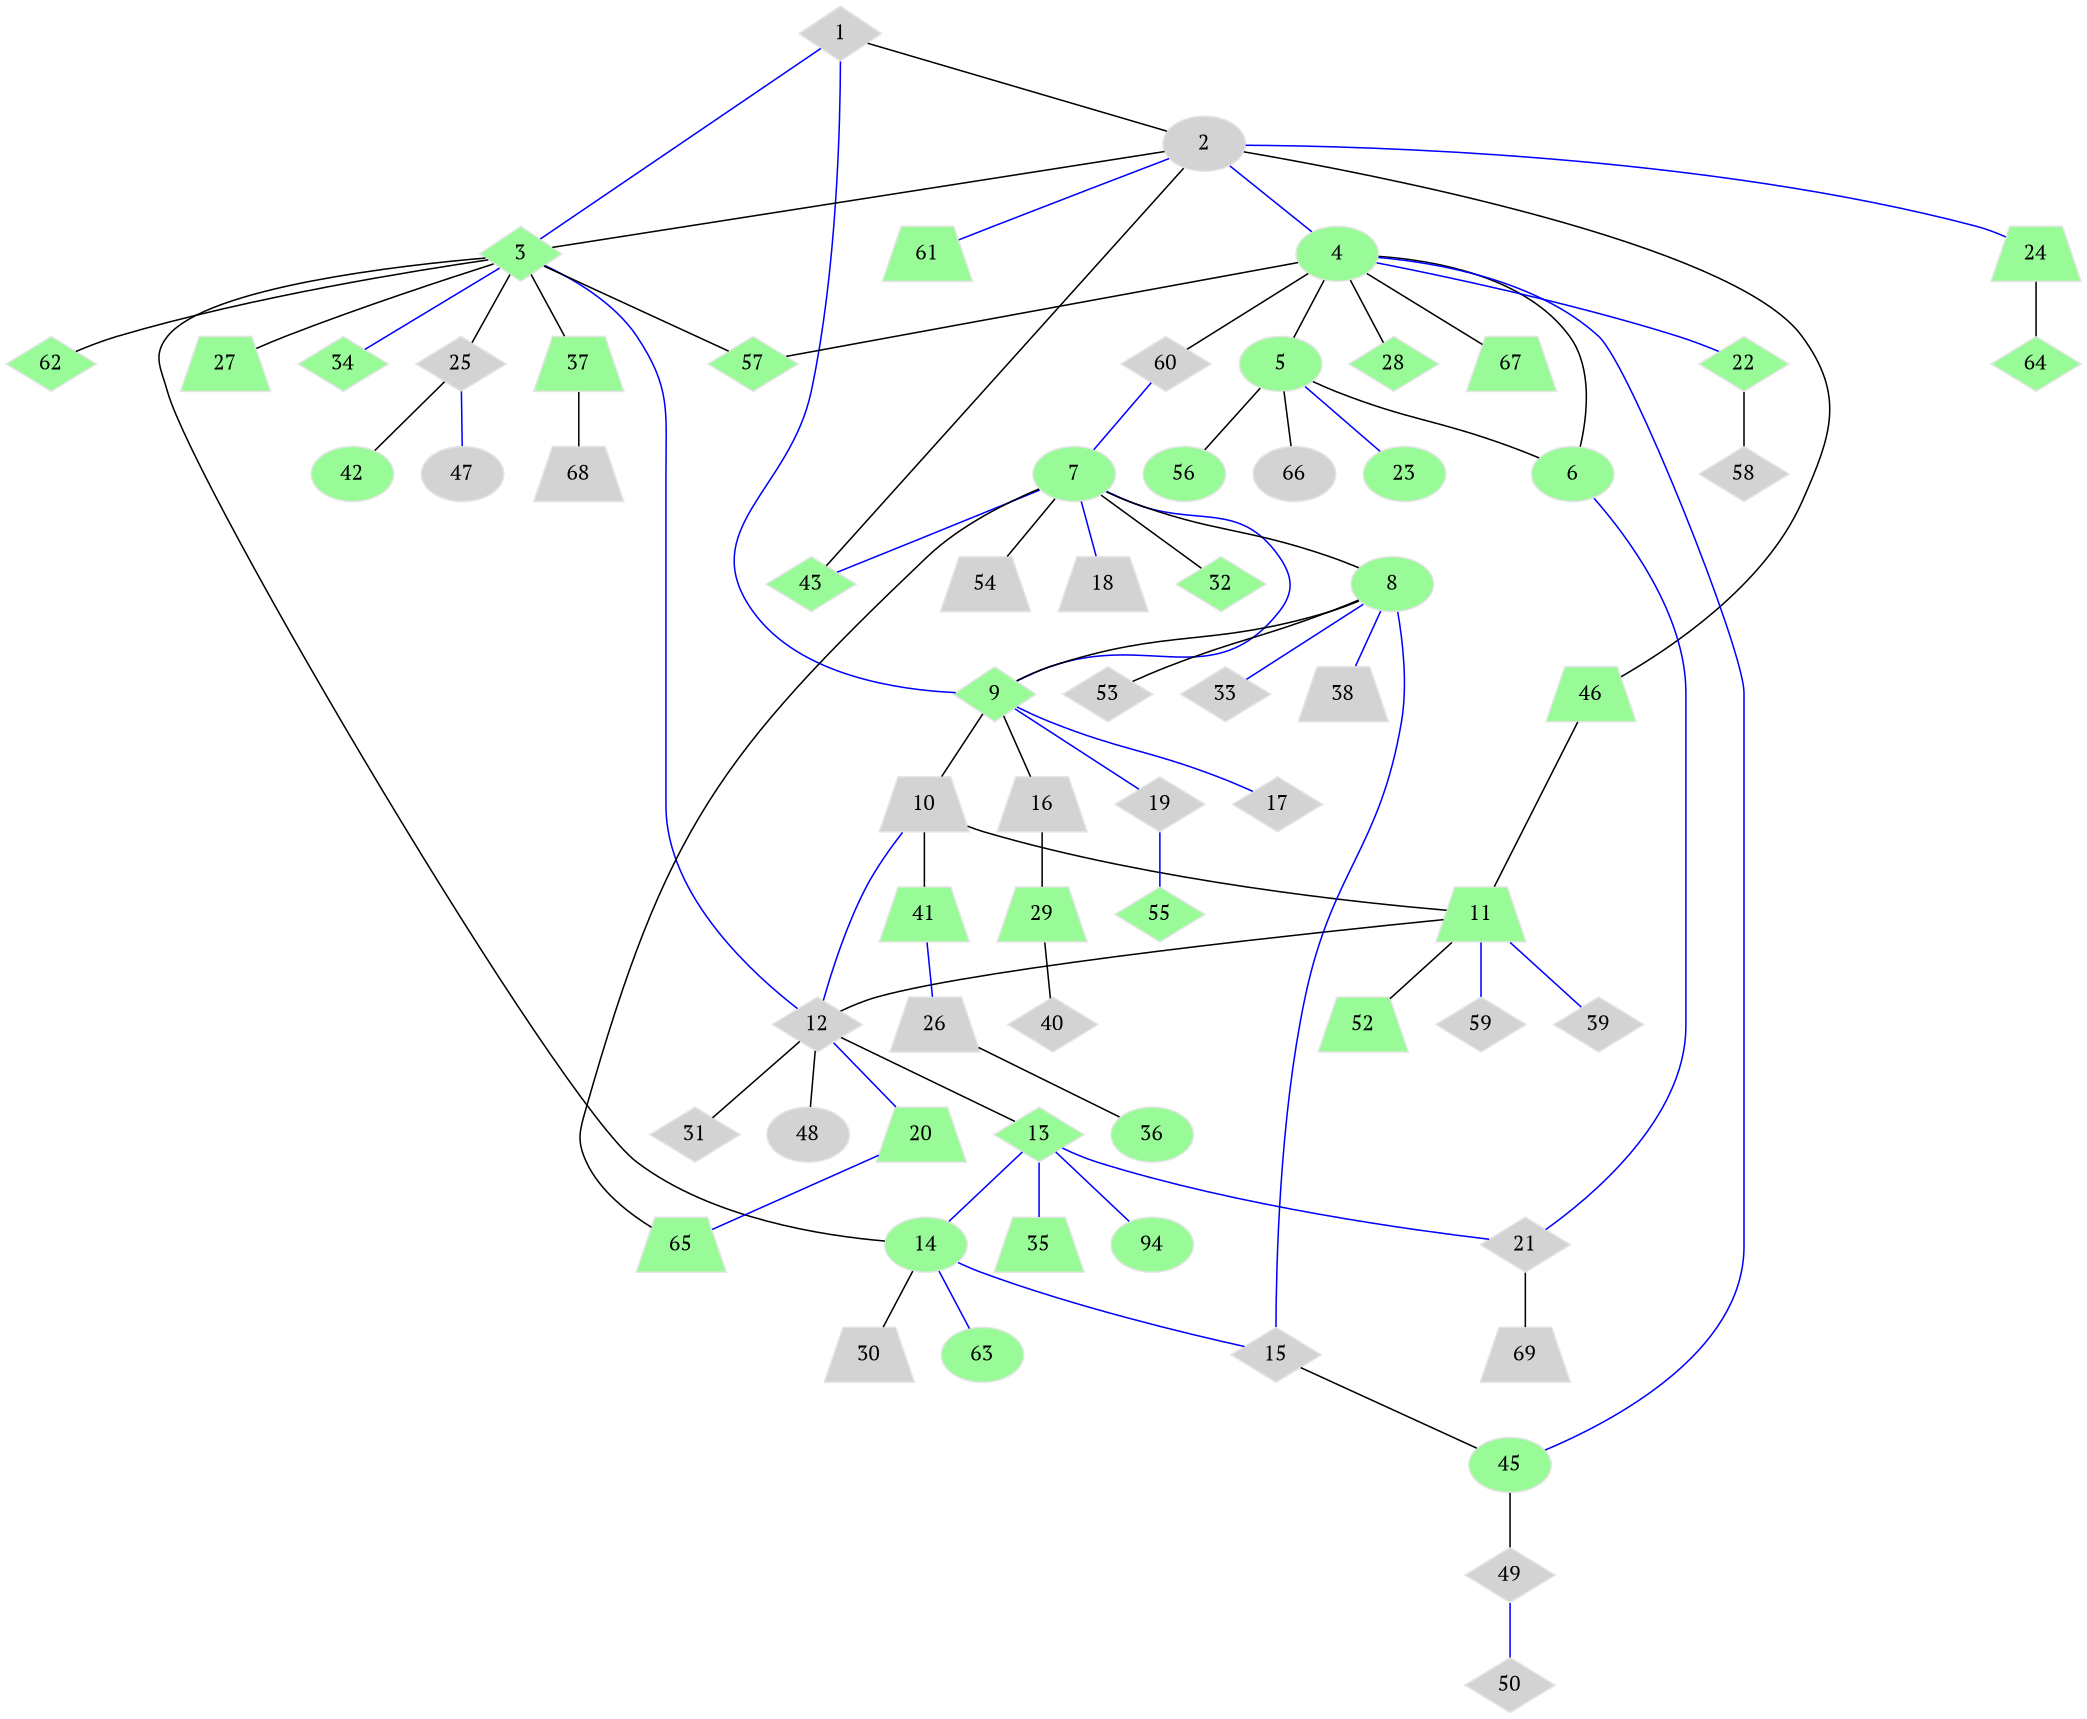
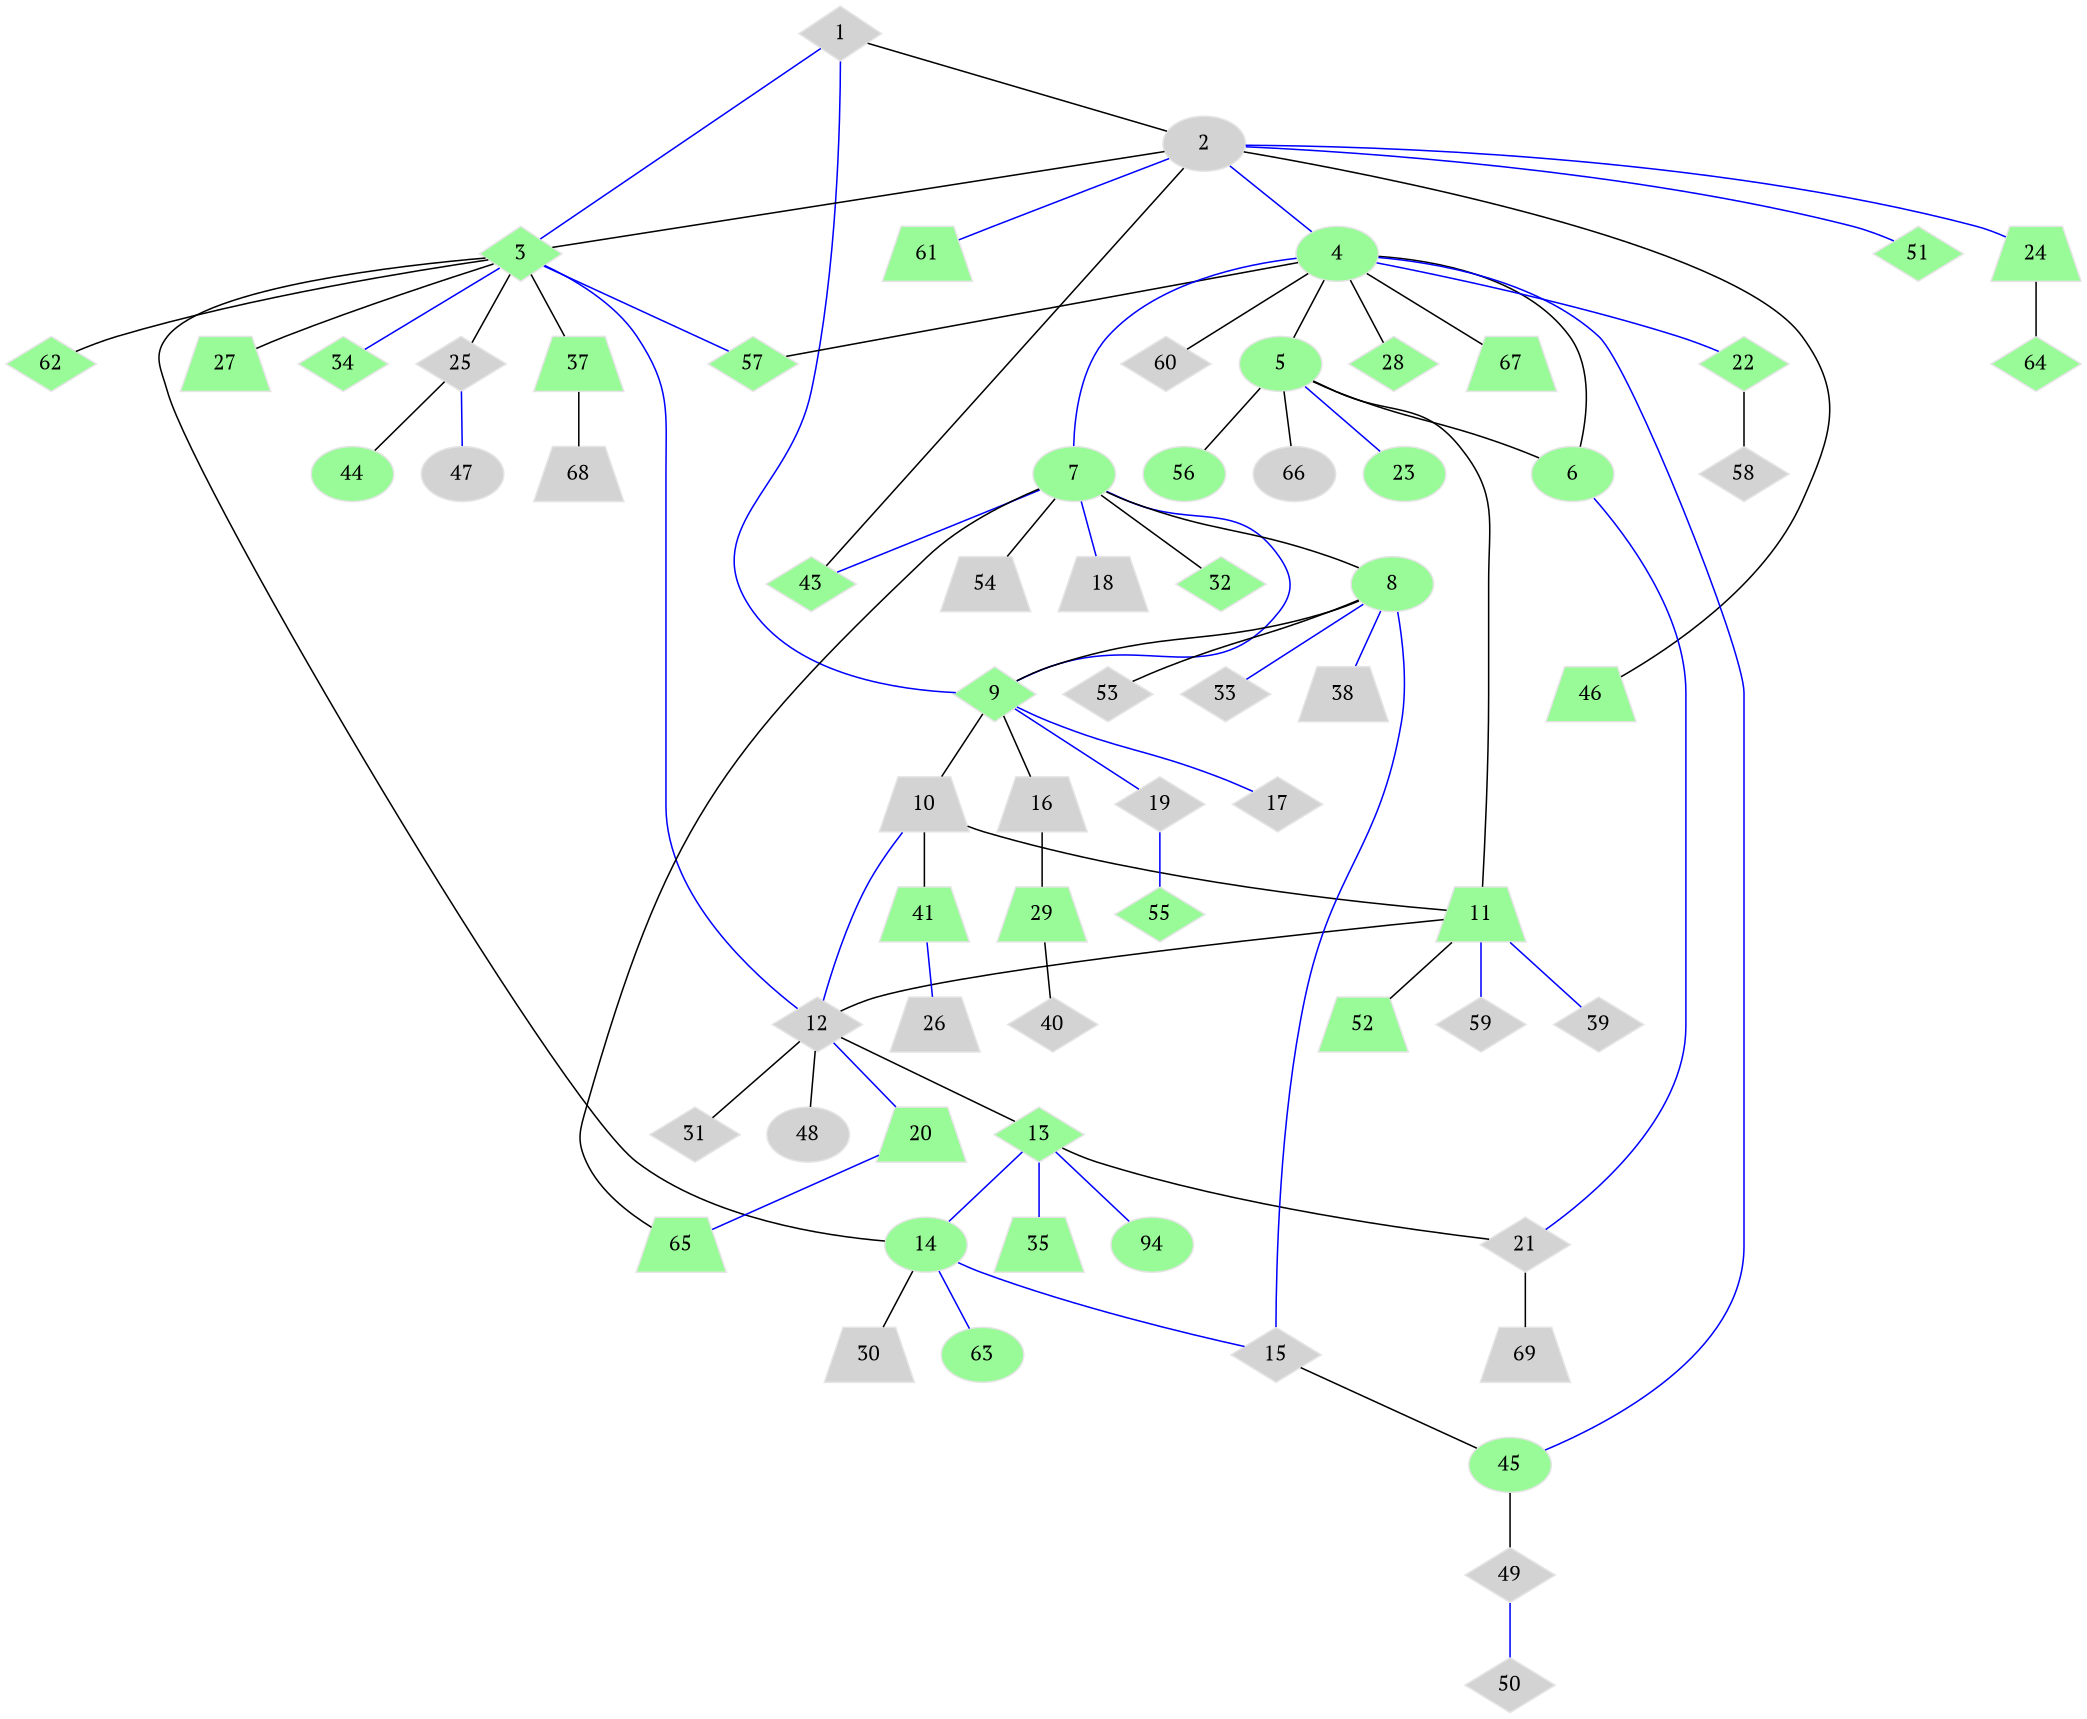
none -> (1918, 254)
(636, 309) -> (636, 309)
(1122, 416) -> (1143, 308)
(352, 474) -> (352, 474)
(1536, 804) -> (1489, 581)
(1152, 1135) -> none
(1262, 1203) -> (1262, 1203)
